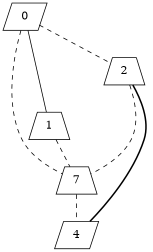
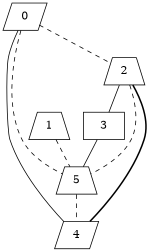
(37, 71) -> (9, 134)
none -> (104, 126)
(77, 180) -> (77, 180)
